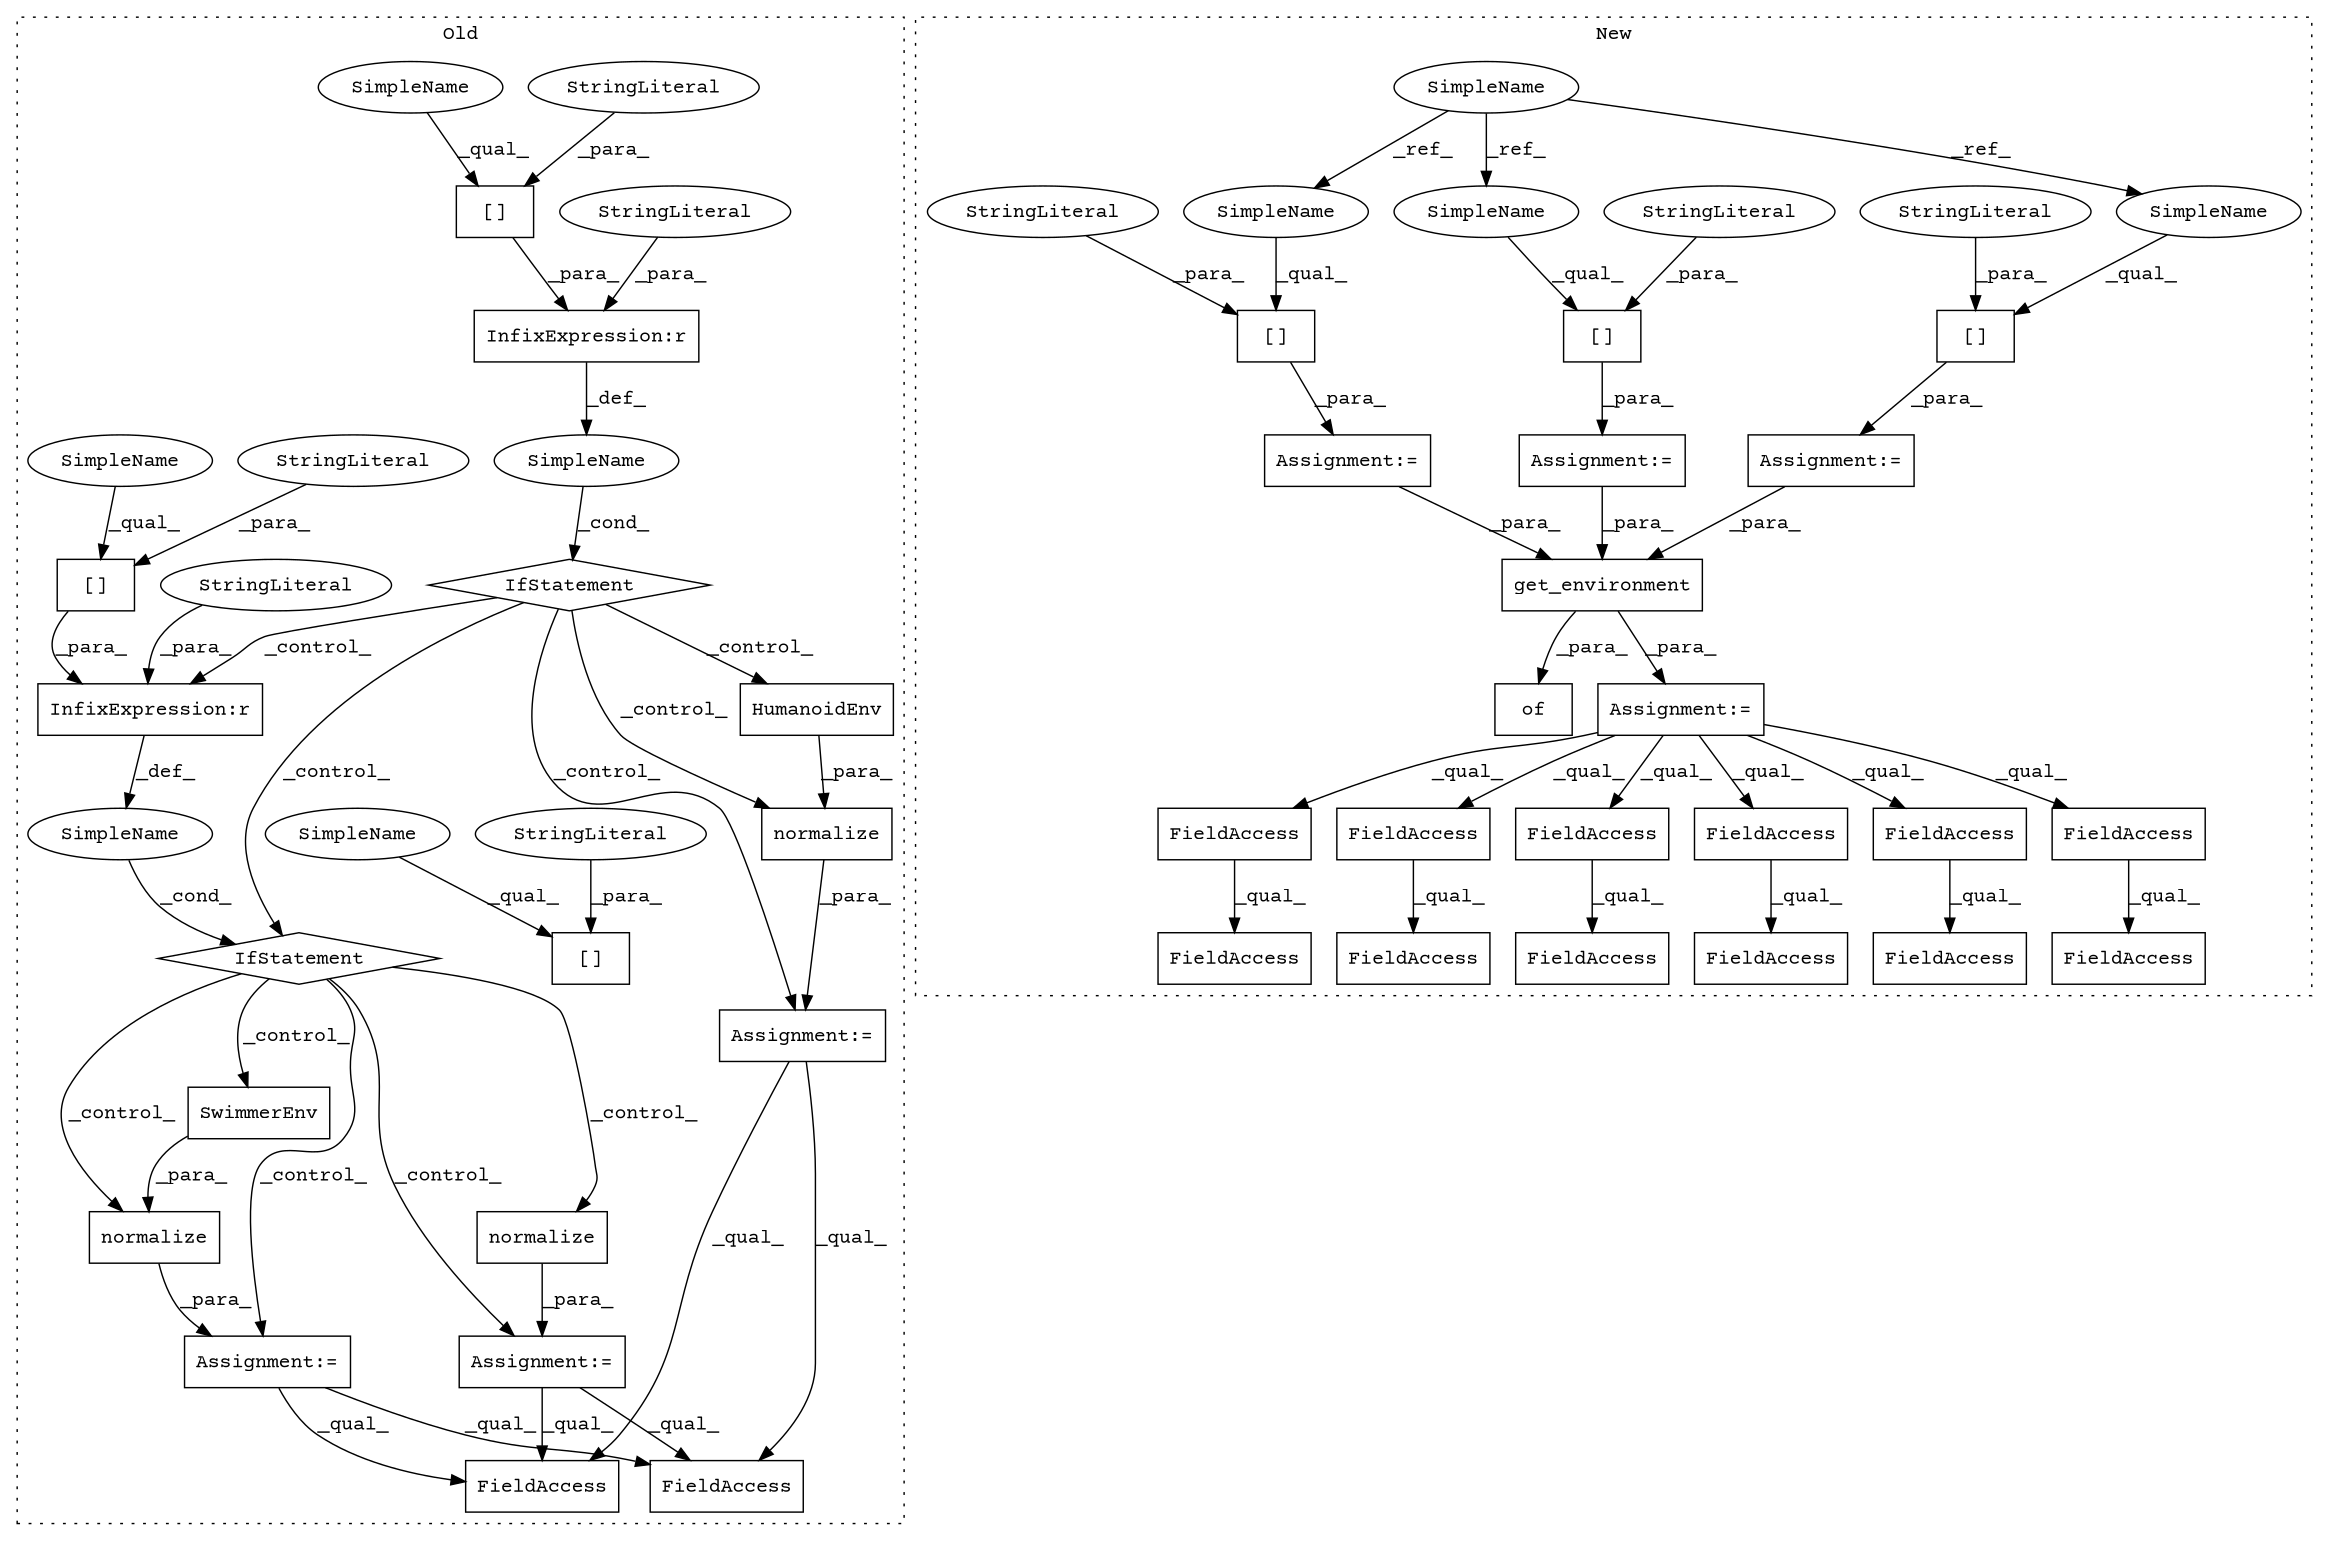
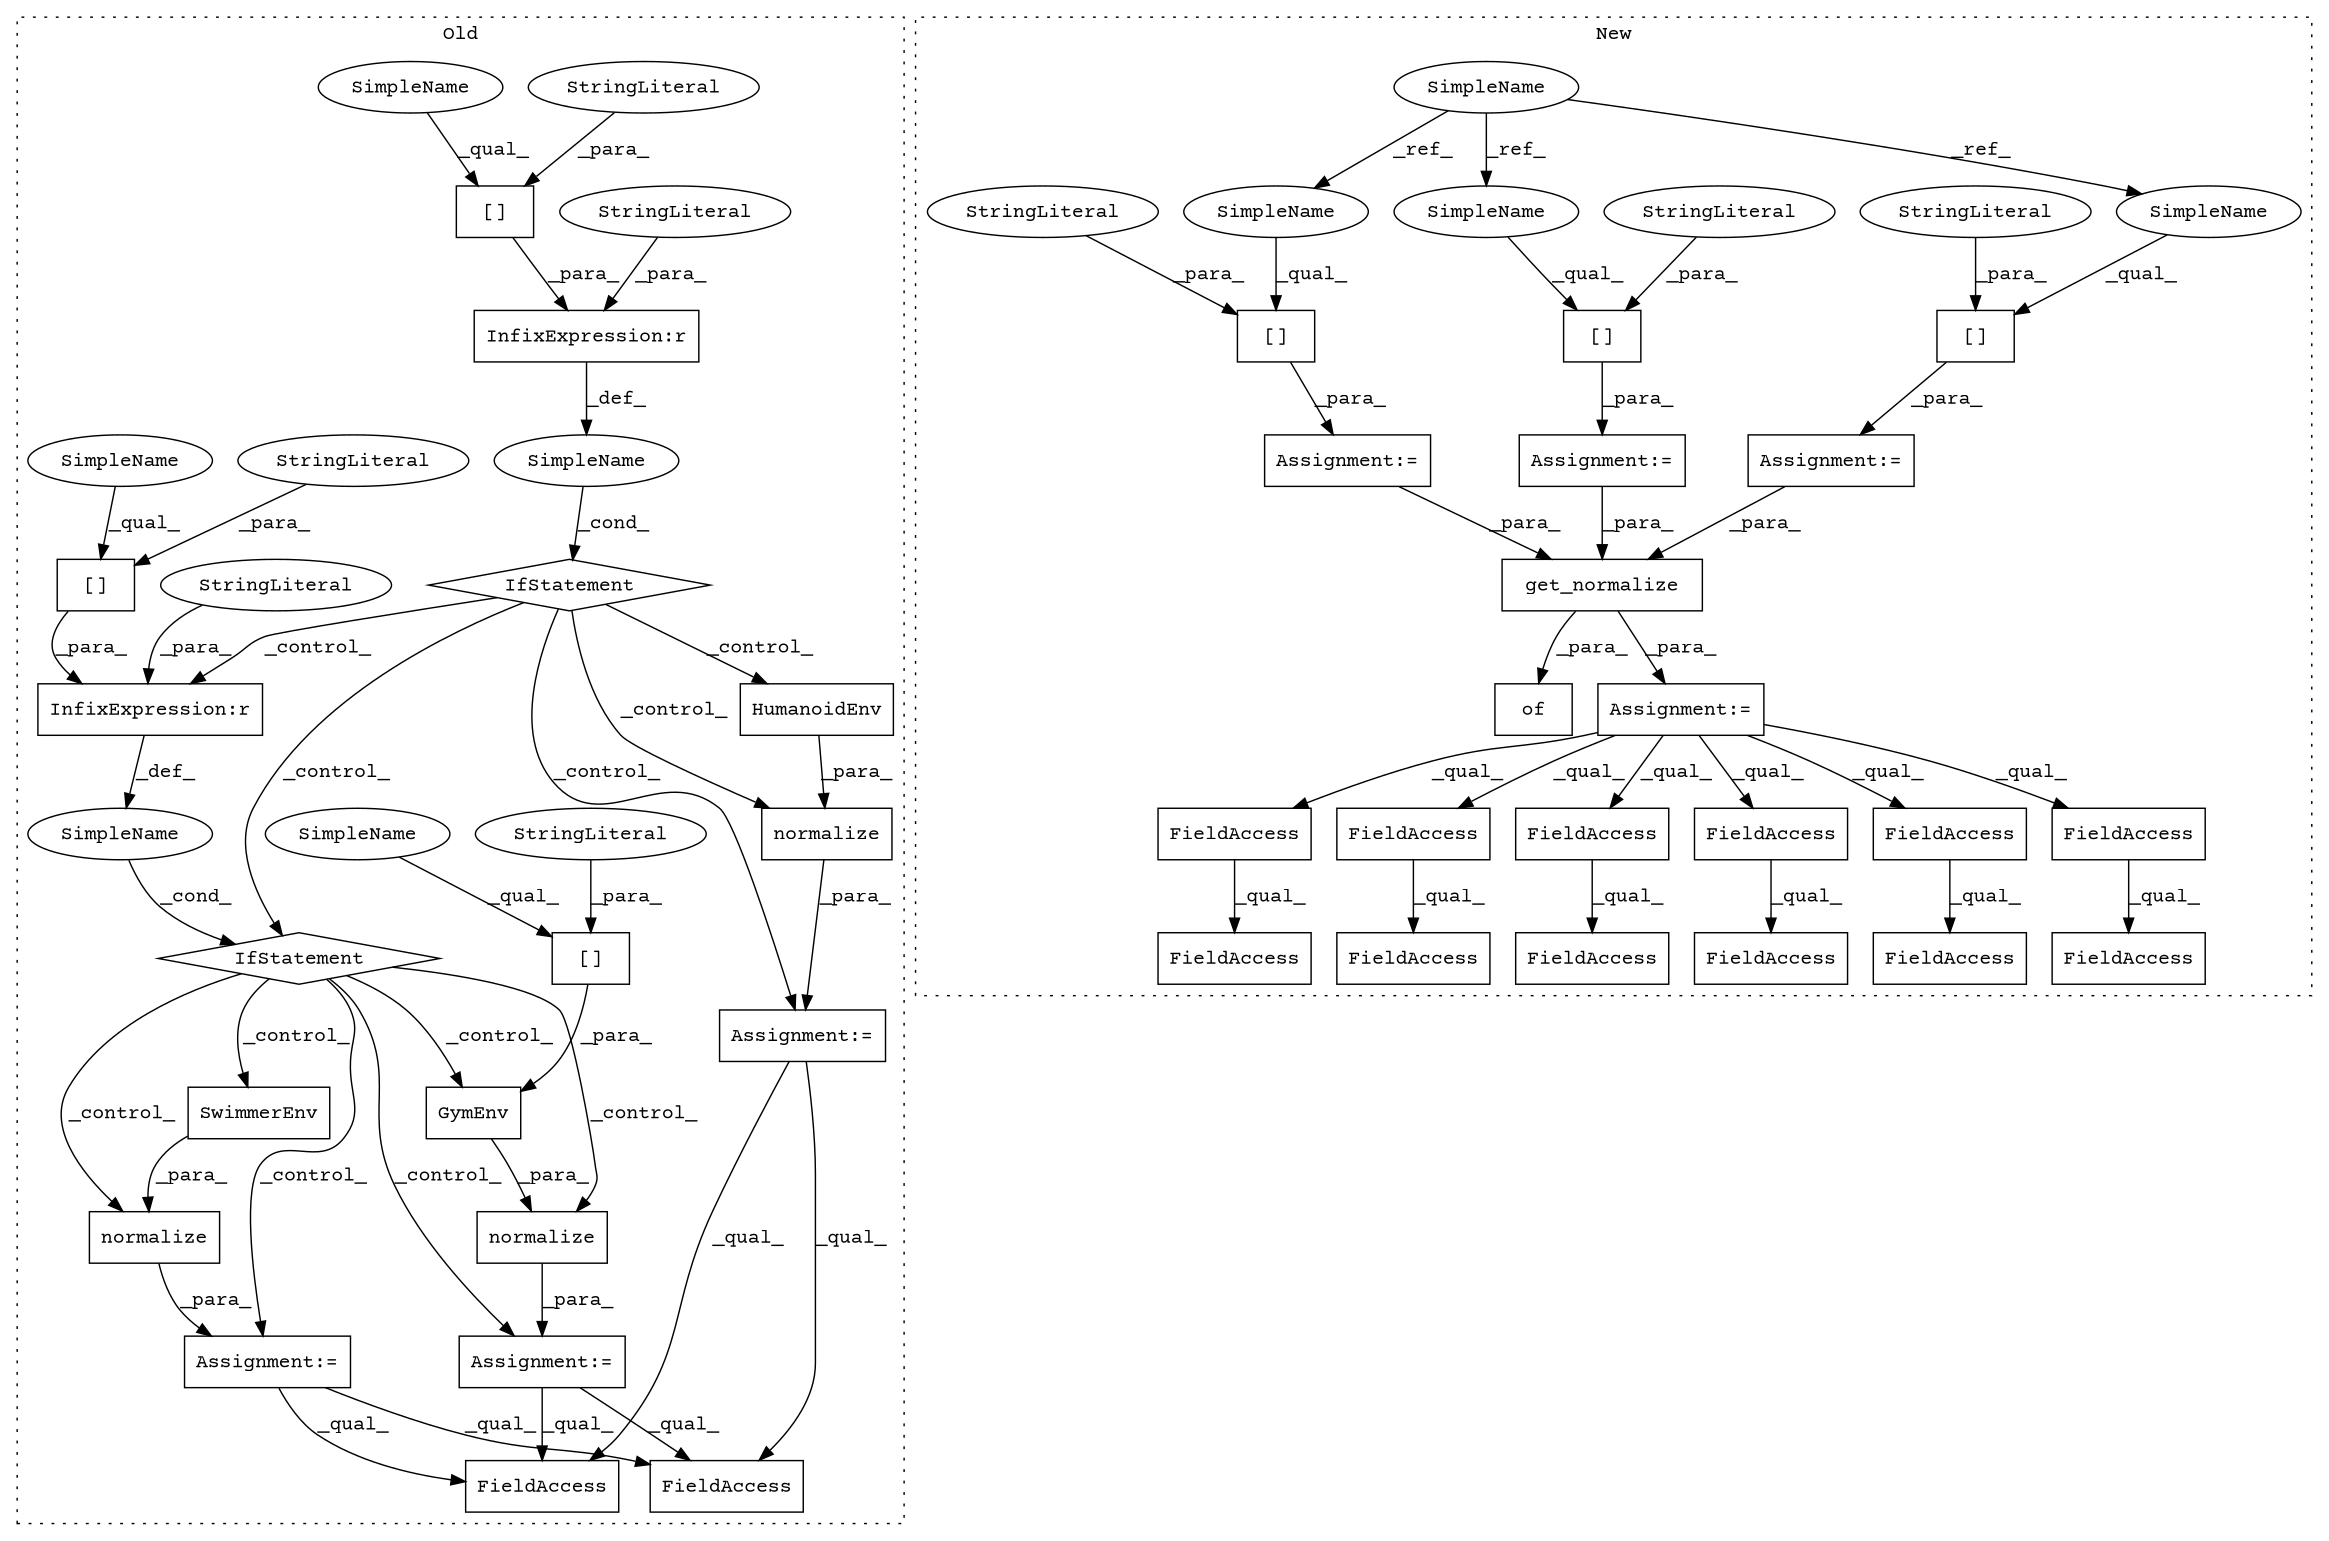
(1602, 585) -> (1602, 585)
none -> (474, 1113)
